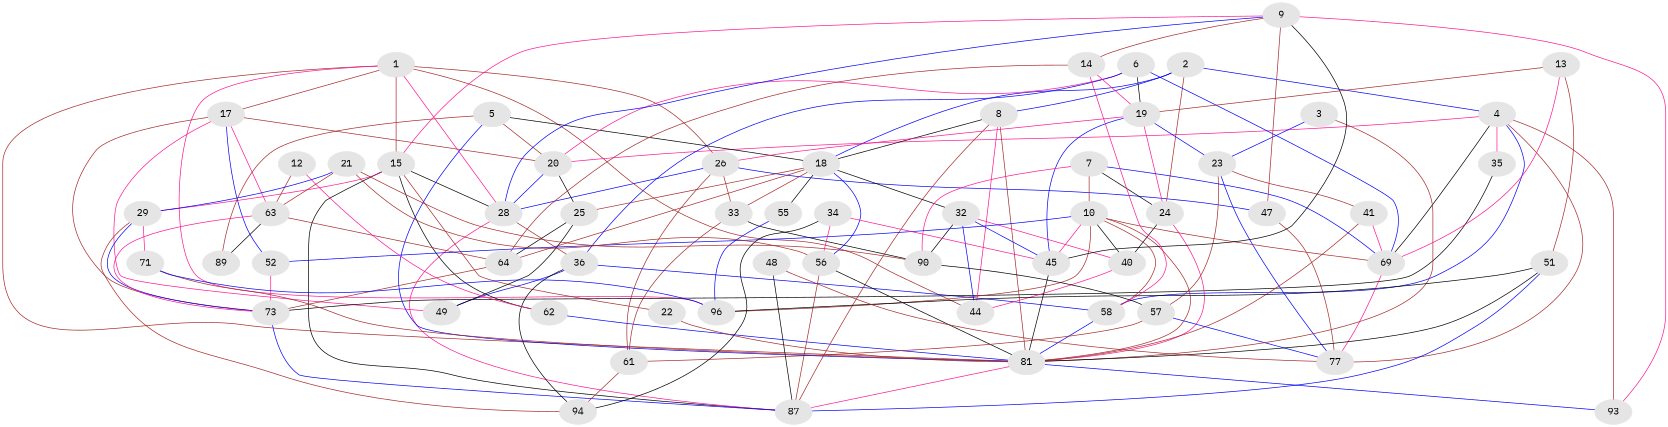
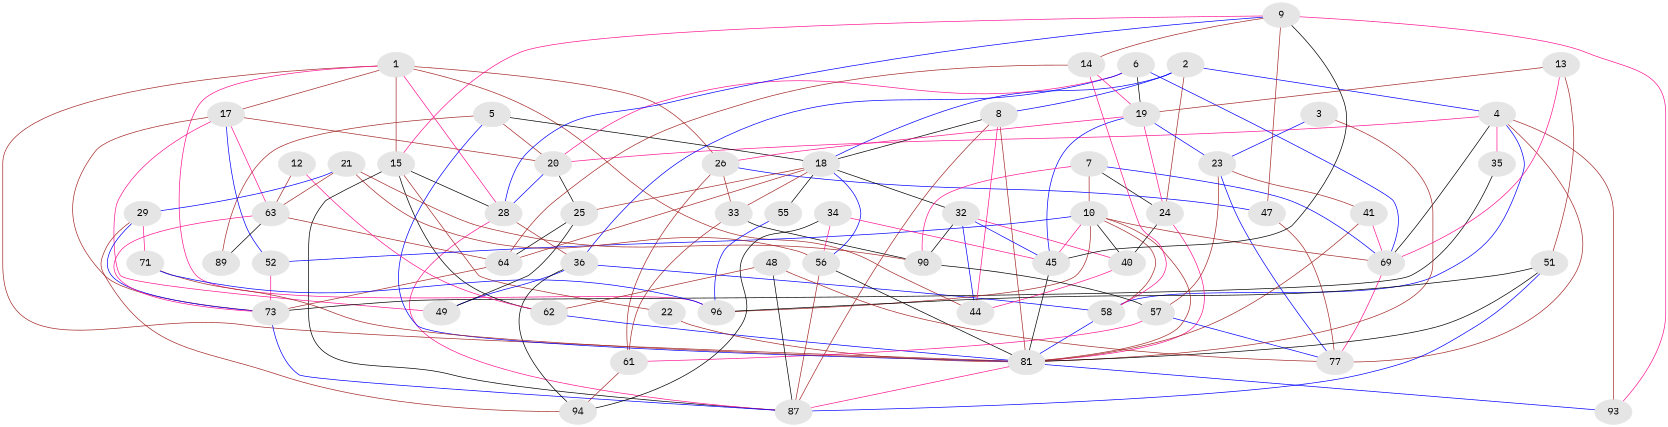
(612, 188) -> none
(272, 195) -> none
none -> (660, 288)
(933, 348) -> (933, 348)
